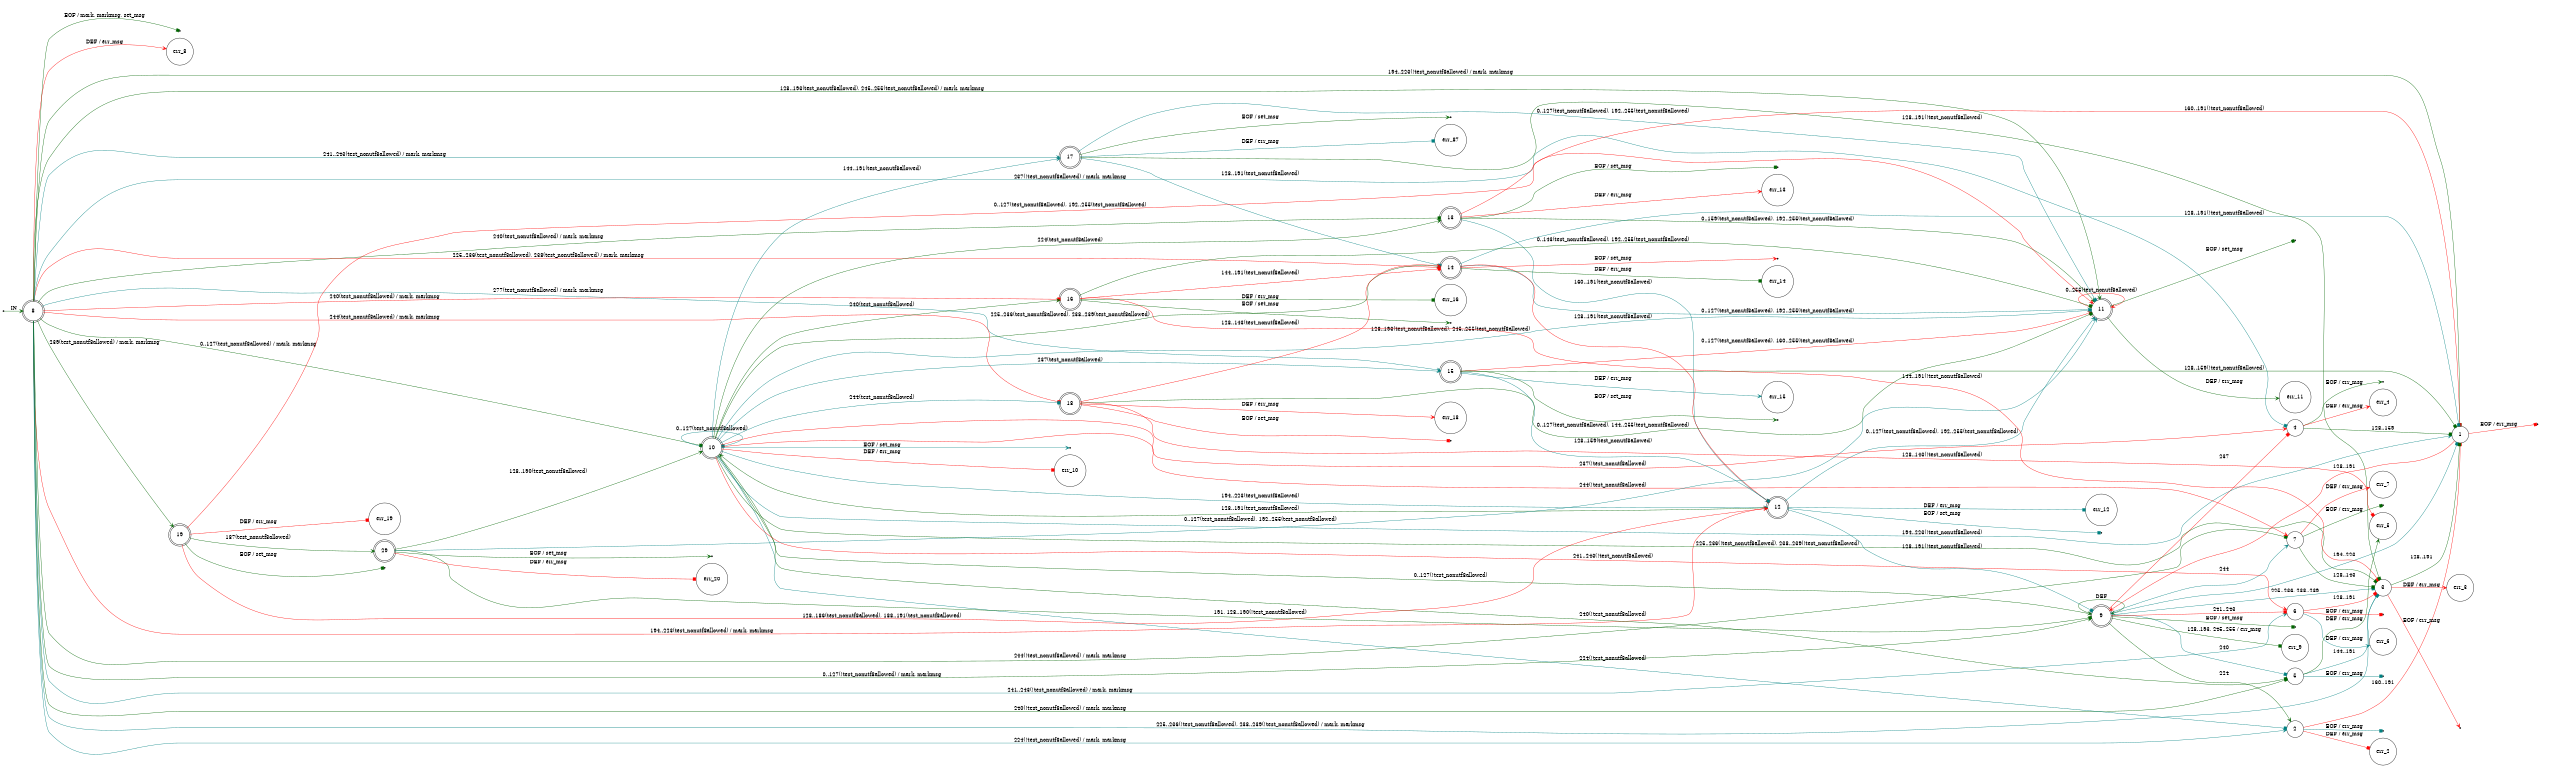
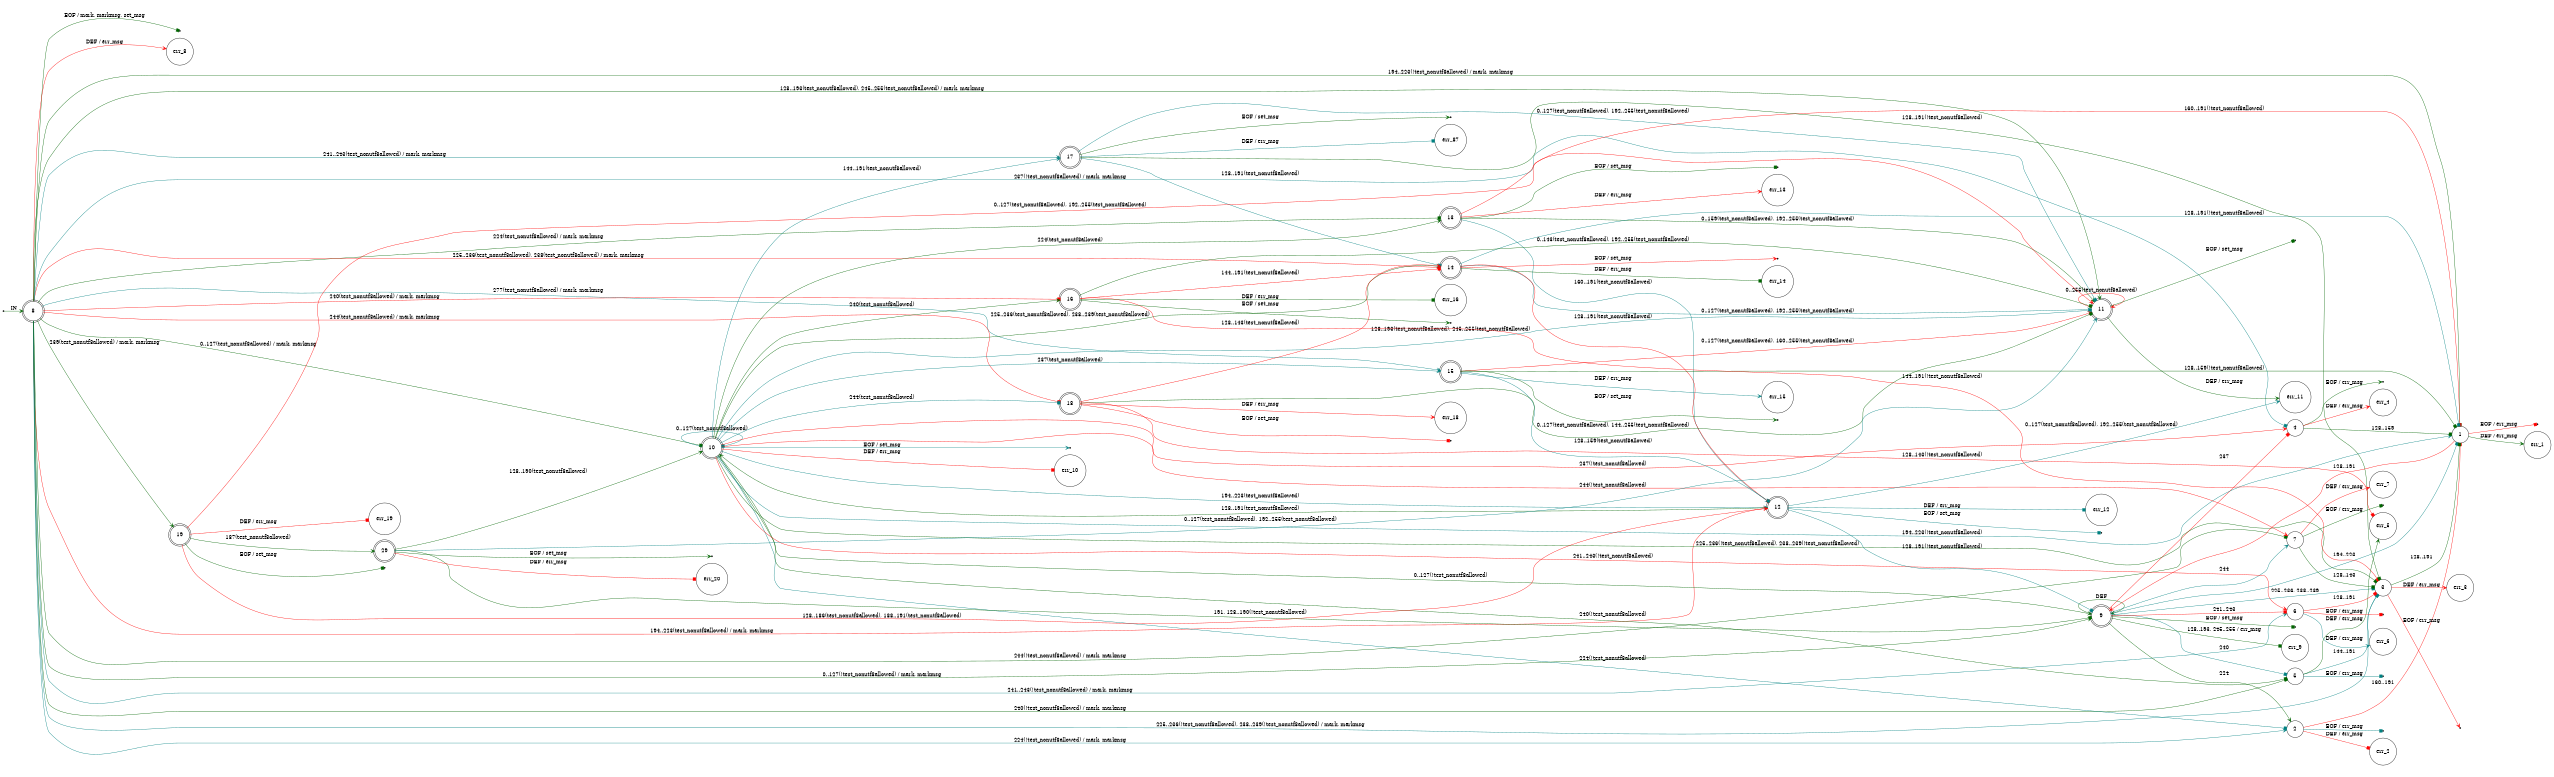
(548, 237) -> (548, 237)
(1993, 443) -> (2021, 464)
none -> (2537, 445)
